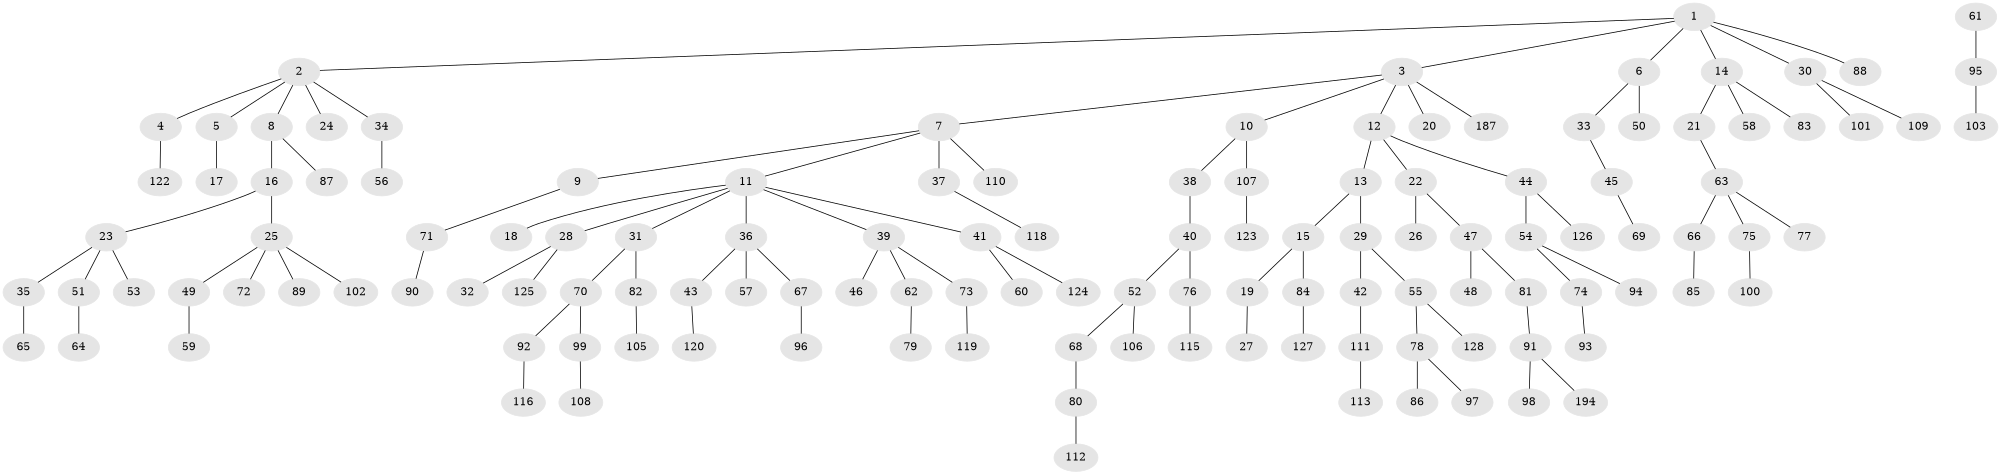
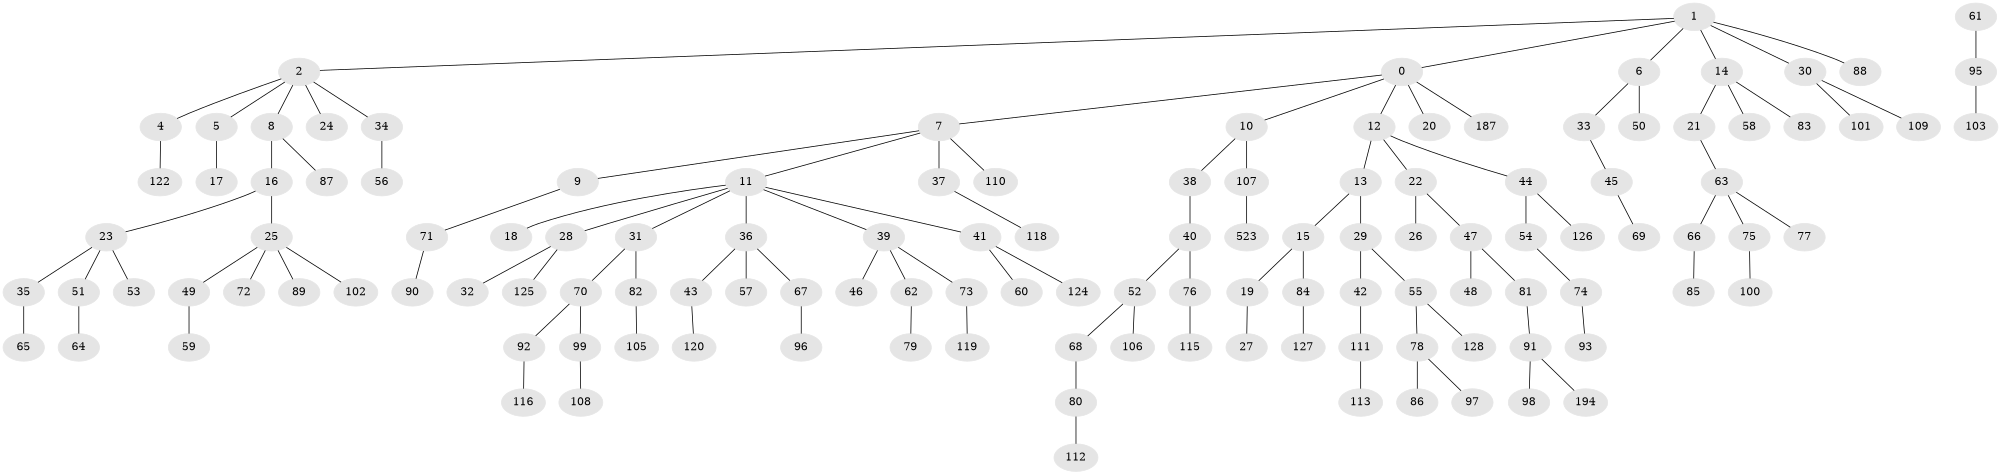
(1402, 72) -> (1402, 72)
(1247, 237) -> (1247, 237)
(1636, 292) -> none
